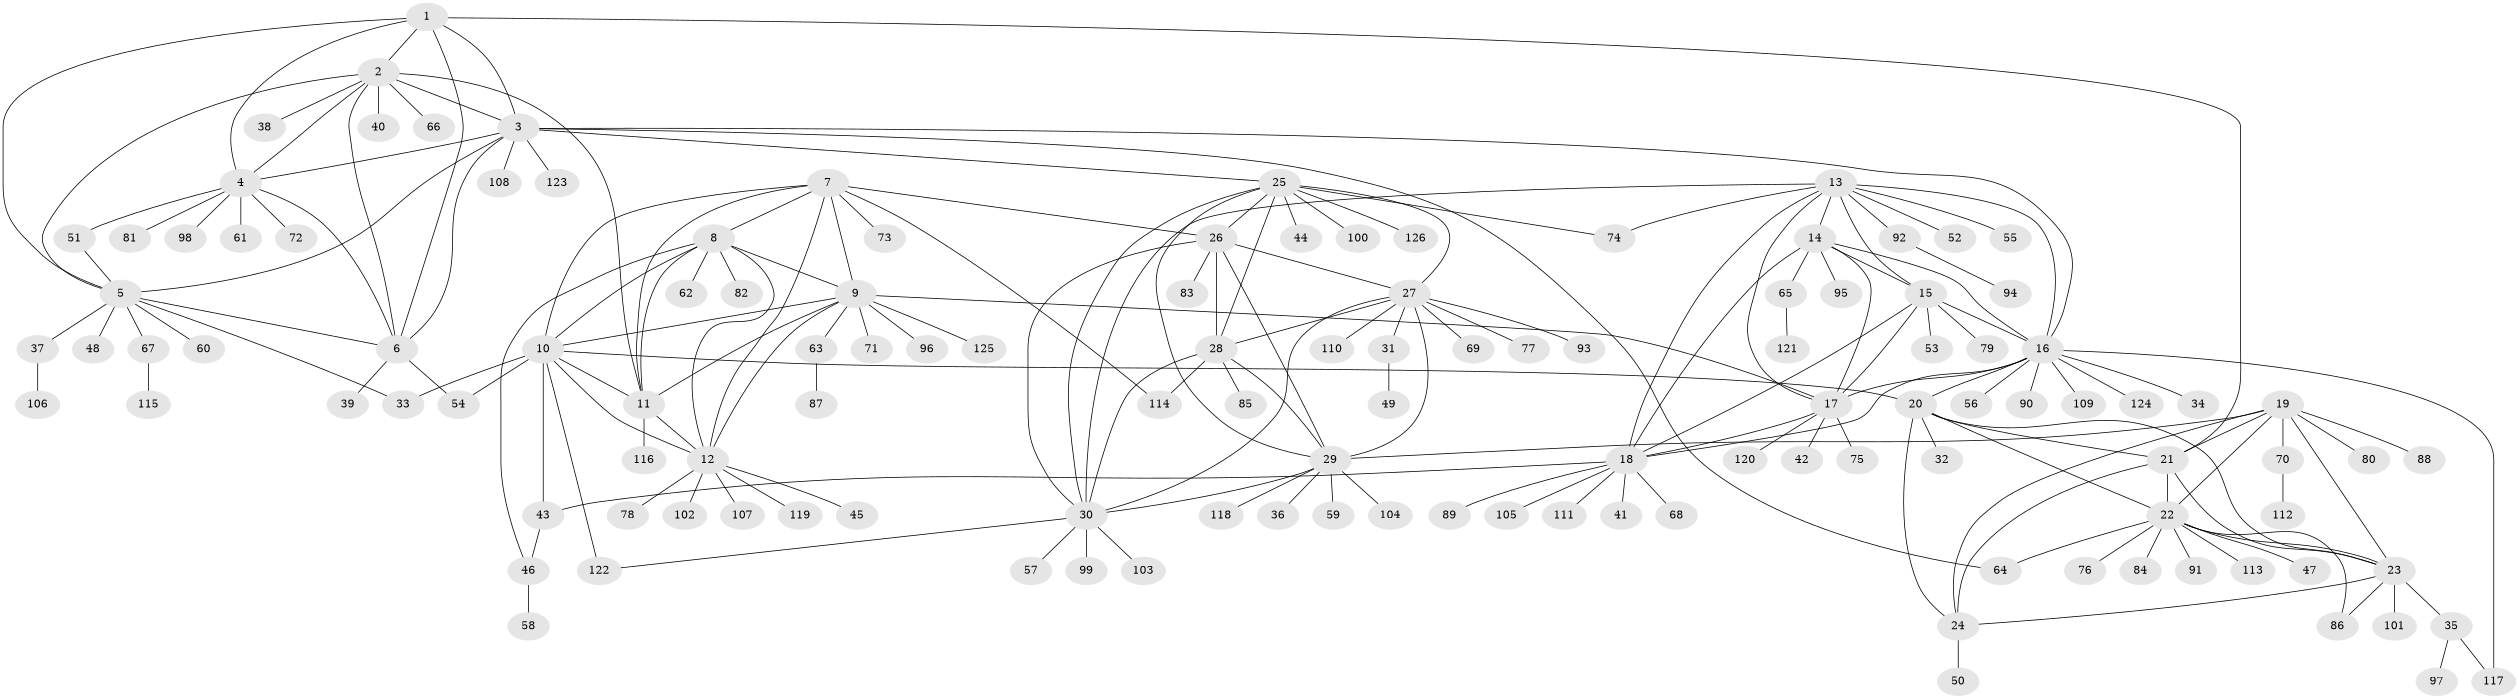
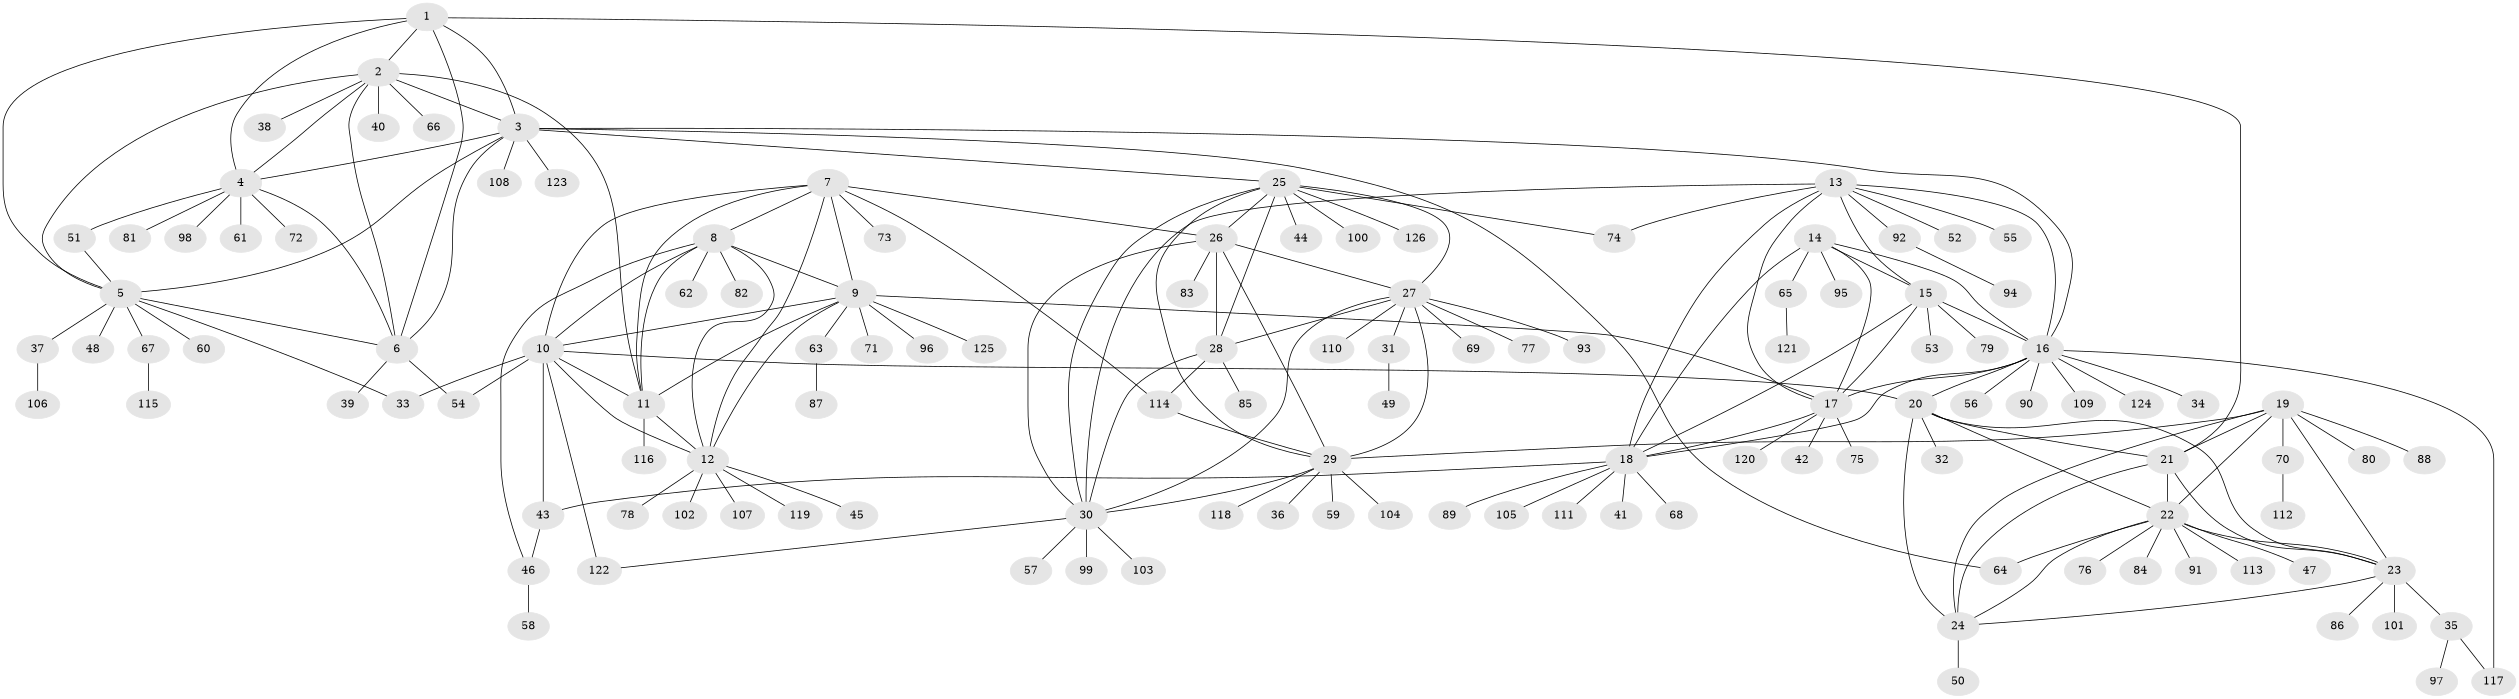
(1826, 211) -> none
(1279, 396) -> (1221, 428)
(2293, 532) -> (2055, 559)
